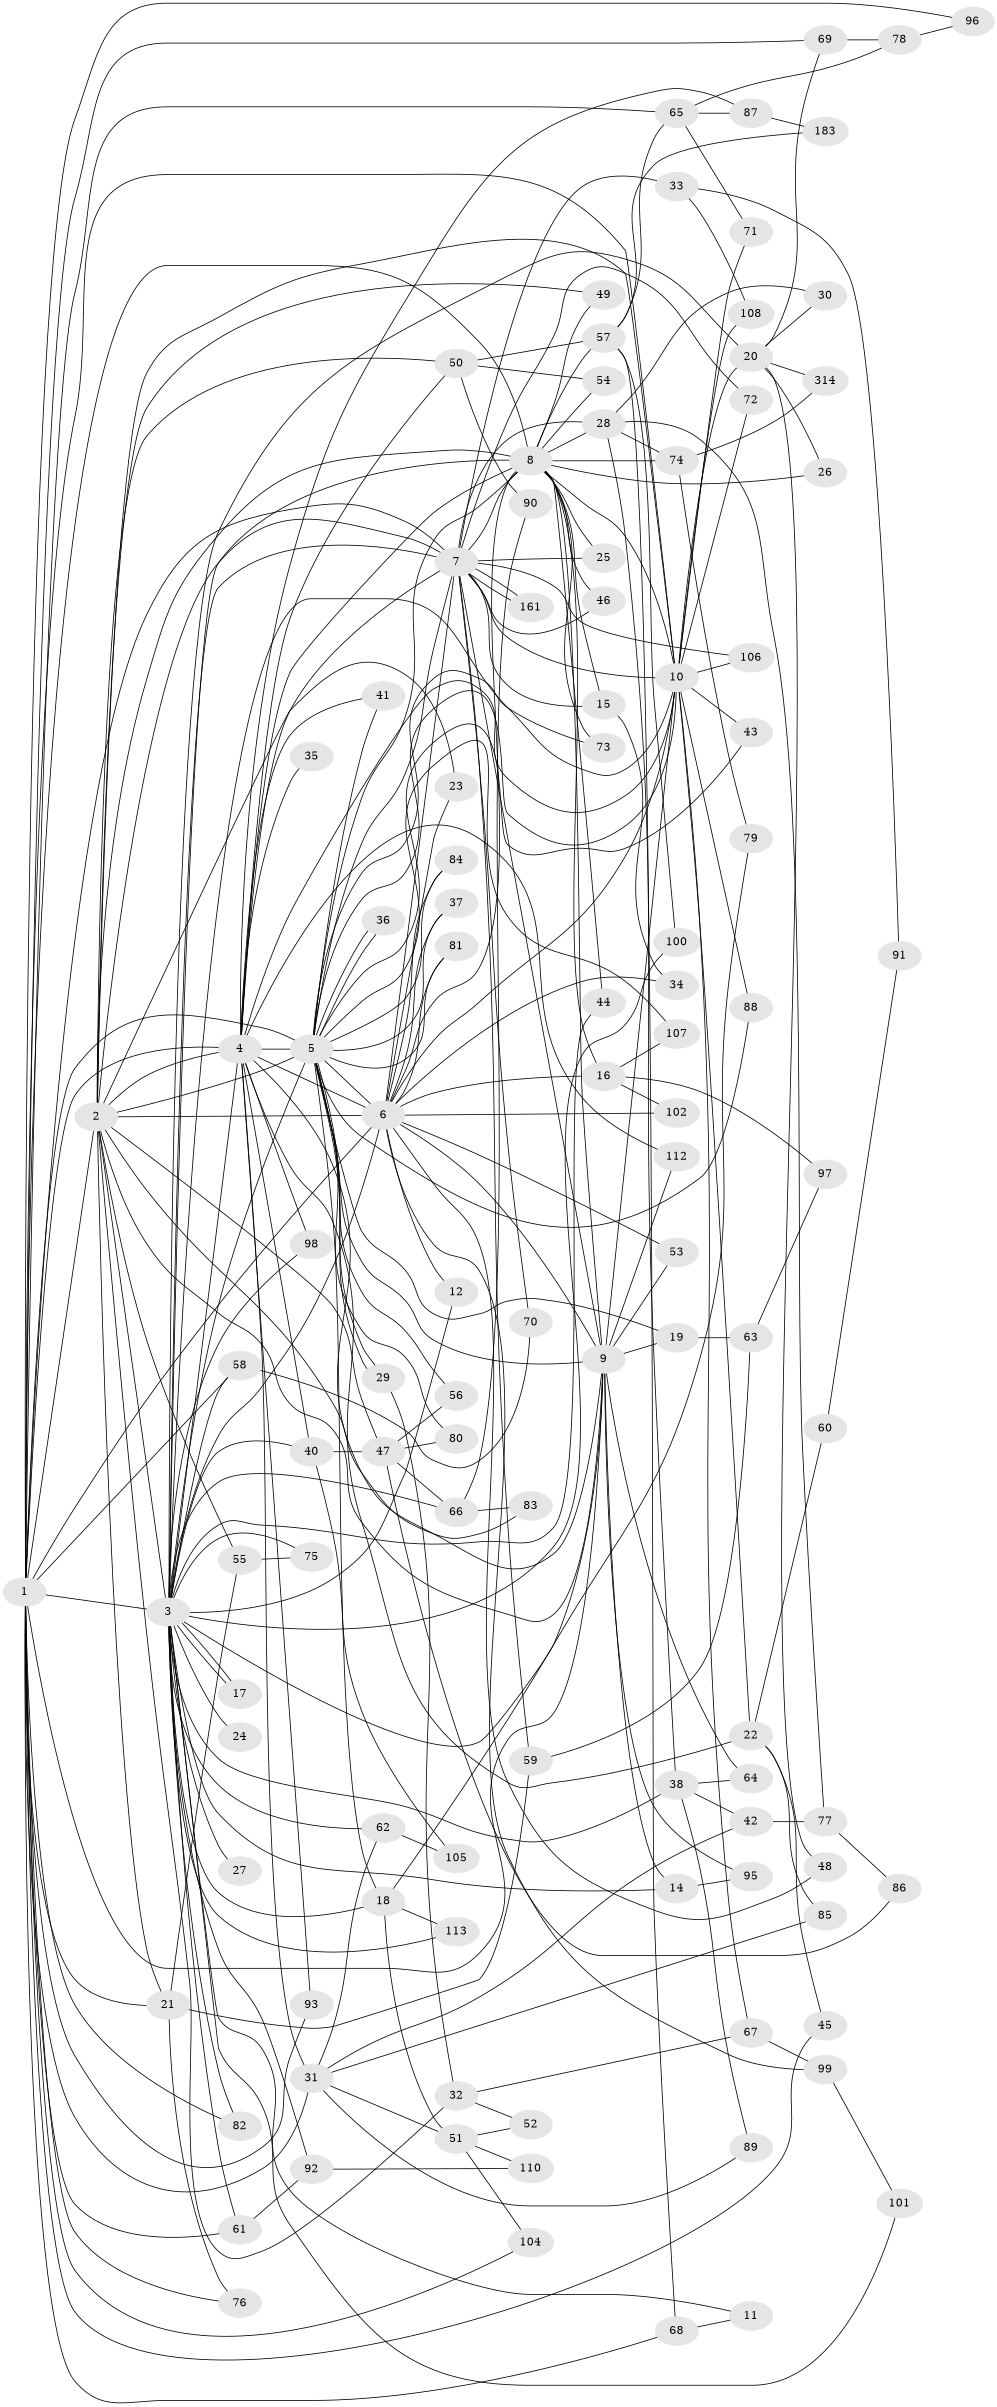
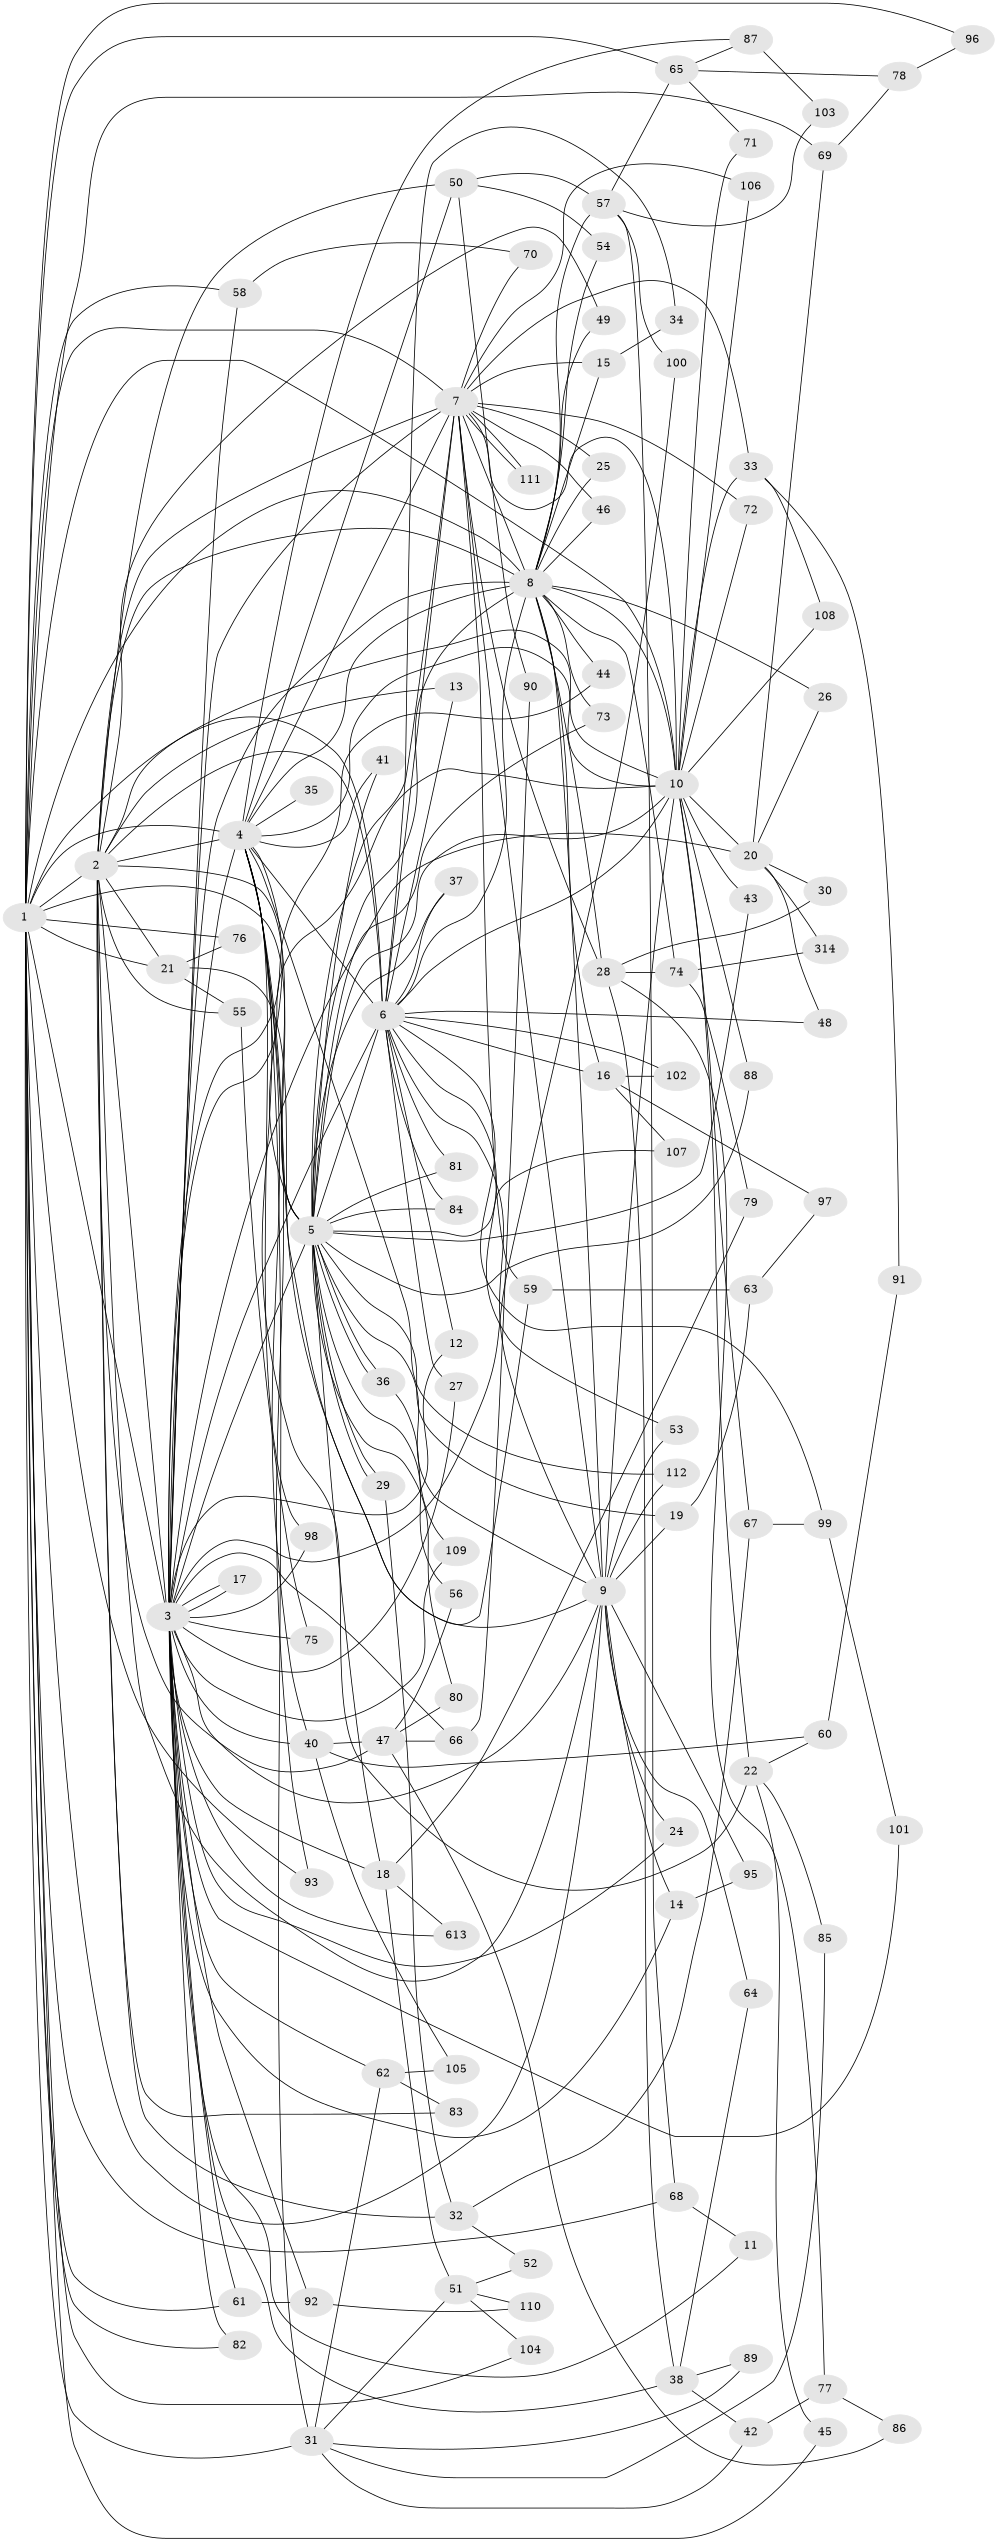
(825, 132) -> (825, 113)
(531, 607) -> (531, 480)
none -> (697, 621)
(456, 787) -> (456, 687)
none -> (407, 1196)
(494, 1509) -> (420, 2093)
none -> (456, 1551)
none -> (554, 1759)
none -> (637, 1765)
(456, 1932) -> (456, 1936)
